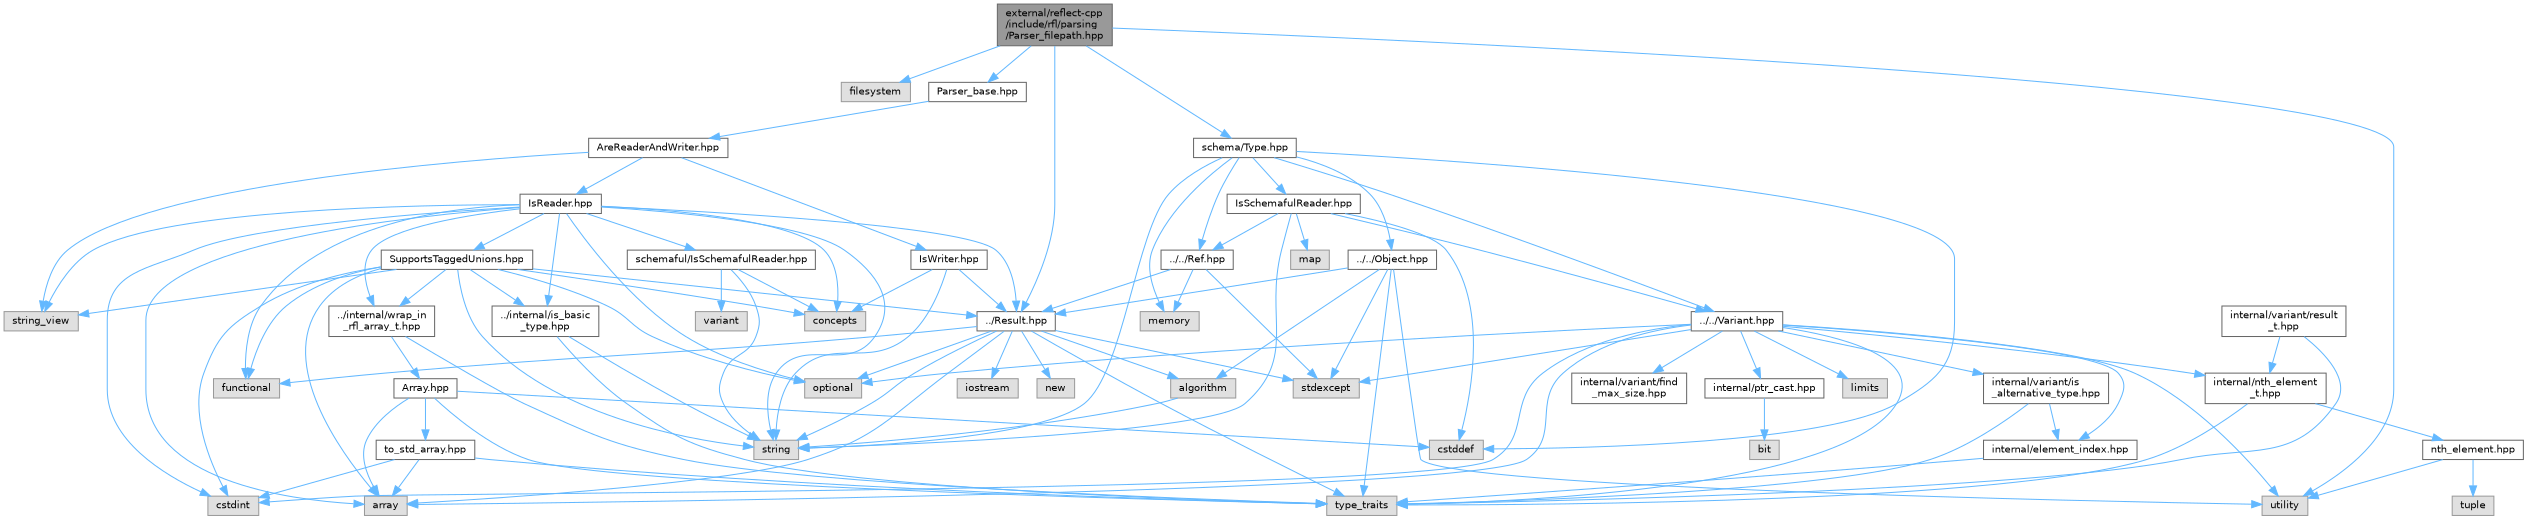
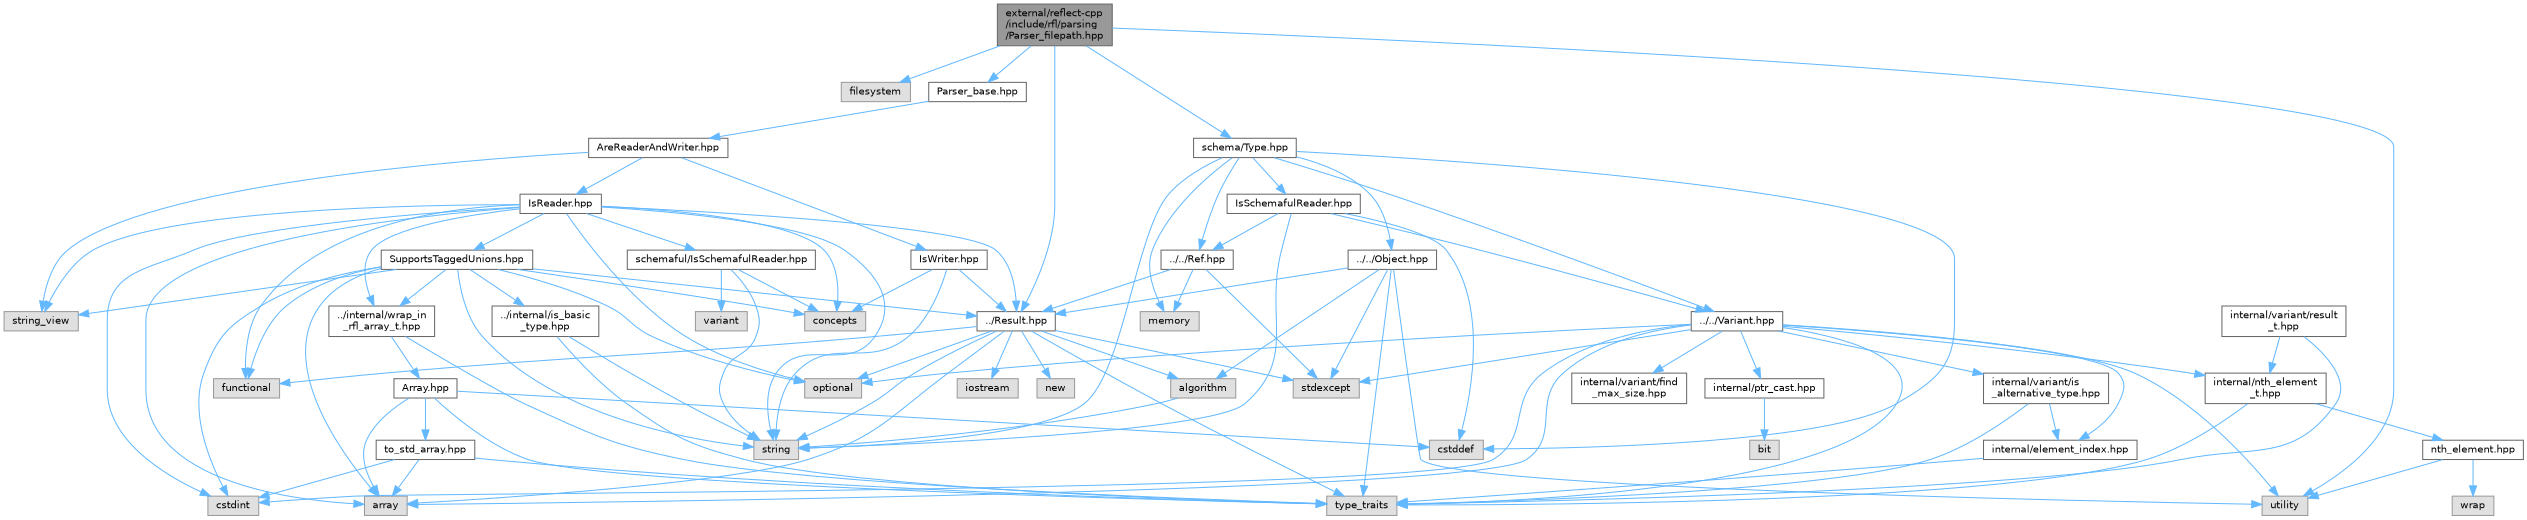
(554, 255) -> none
(1310, 260) -> none
(1865, 388) -> none
(2473, 506) -> (2473, 506)
